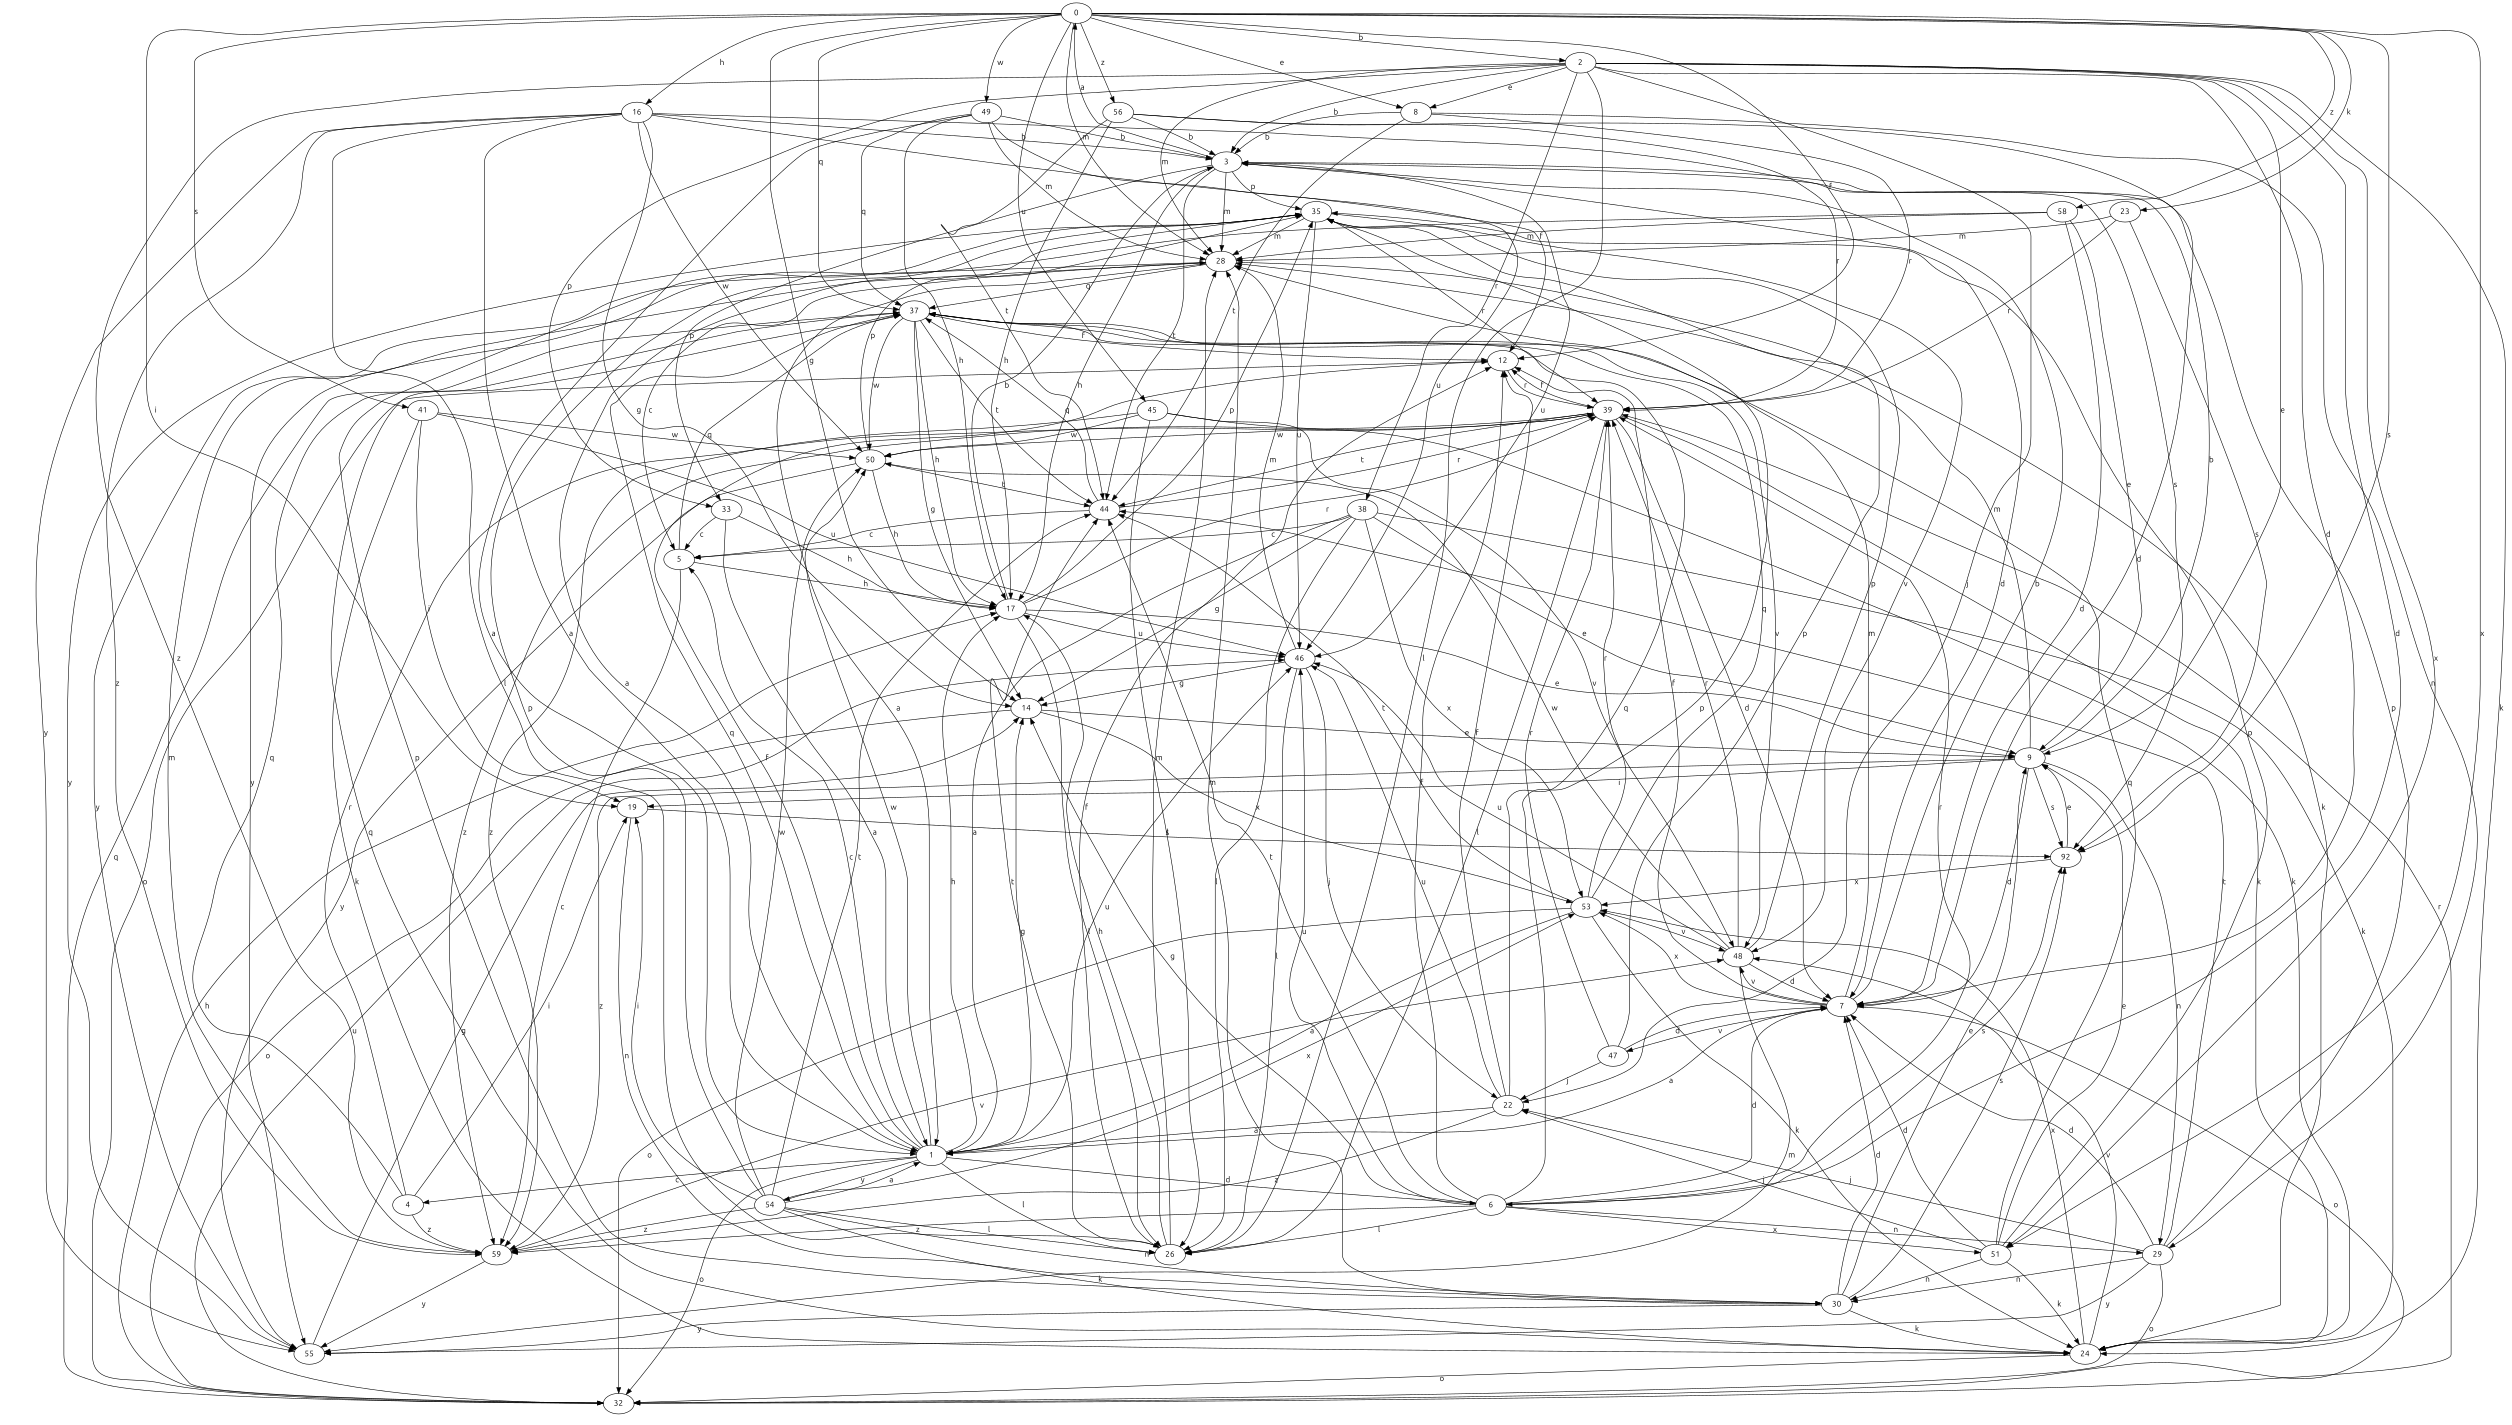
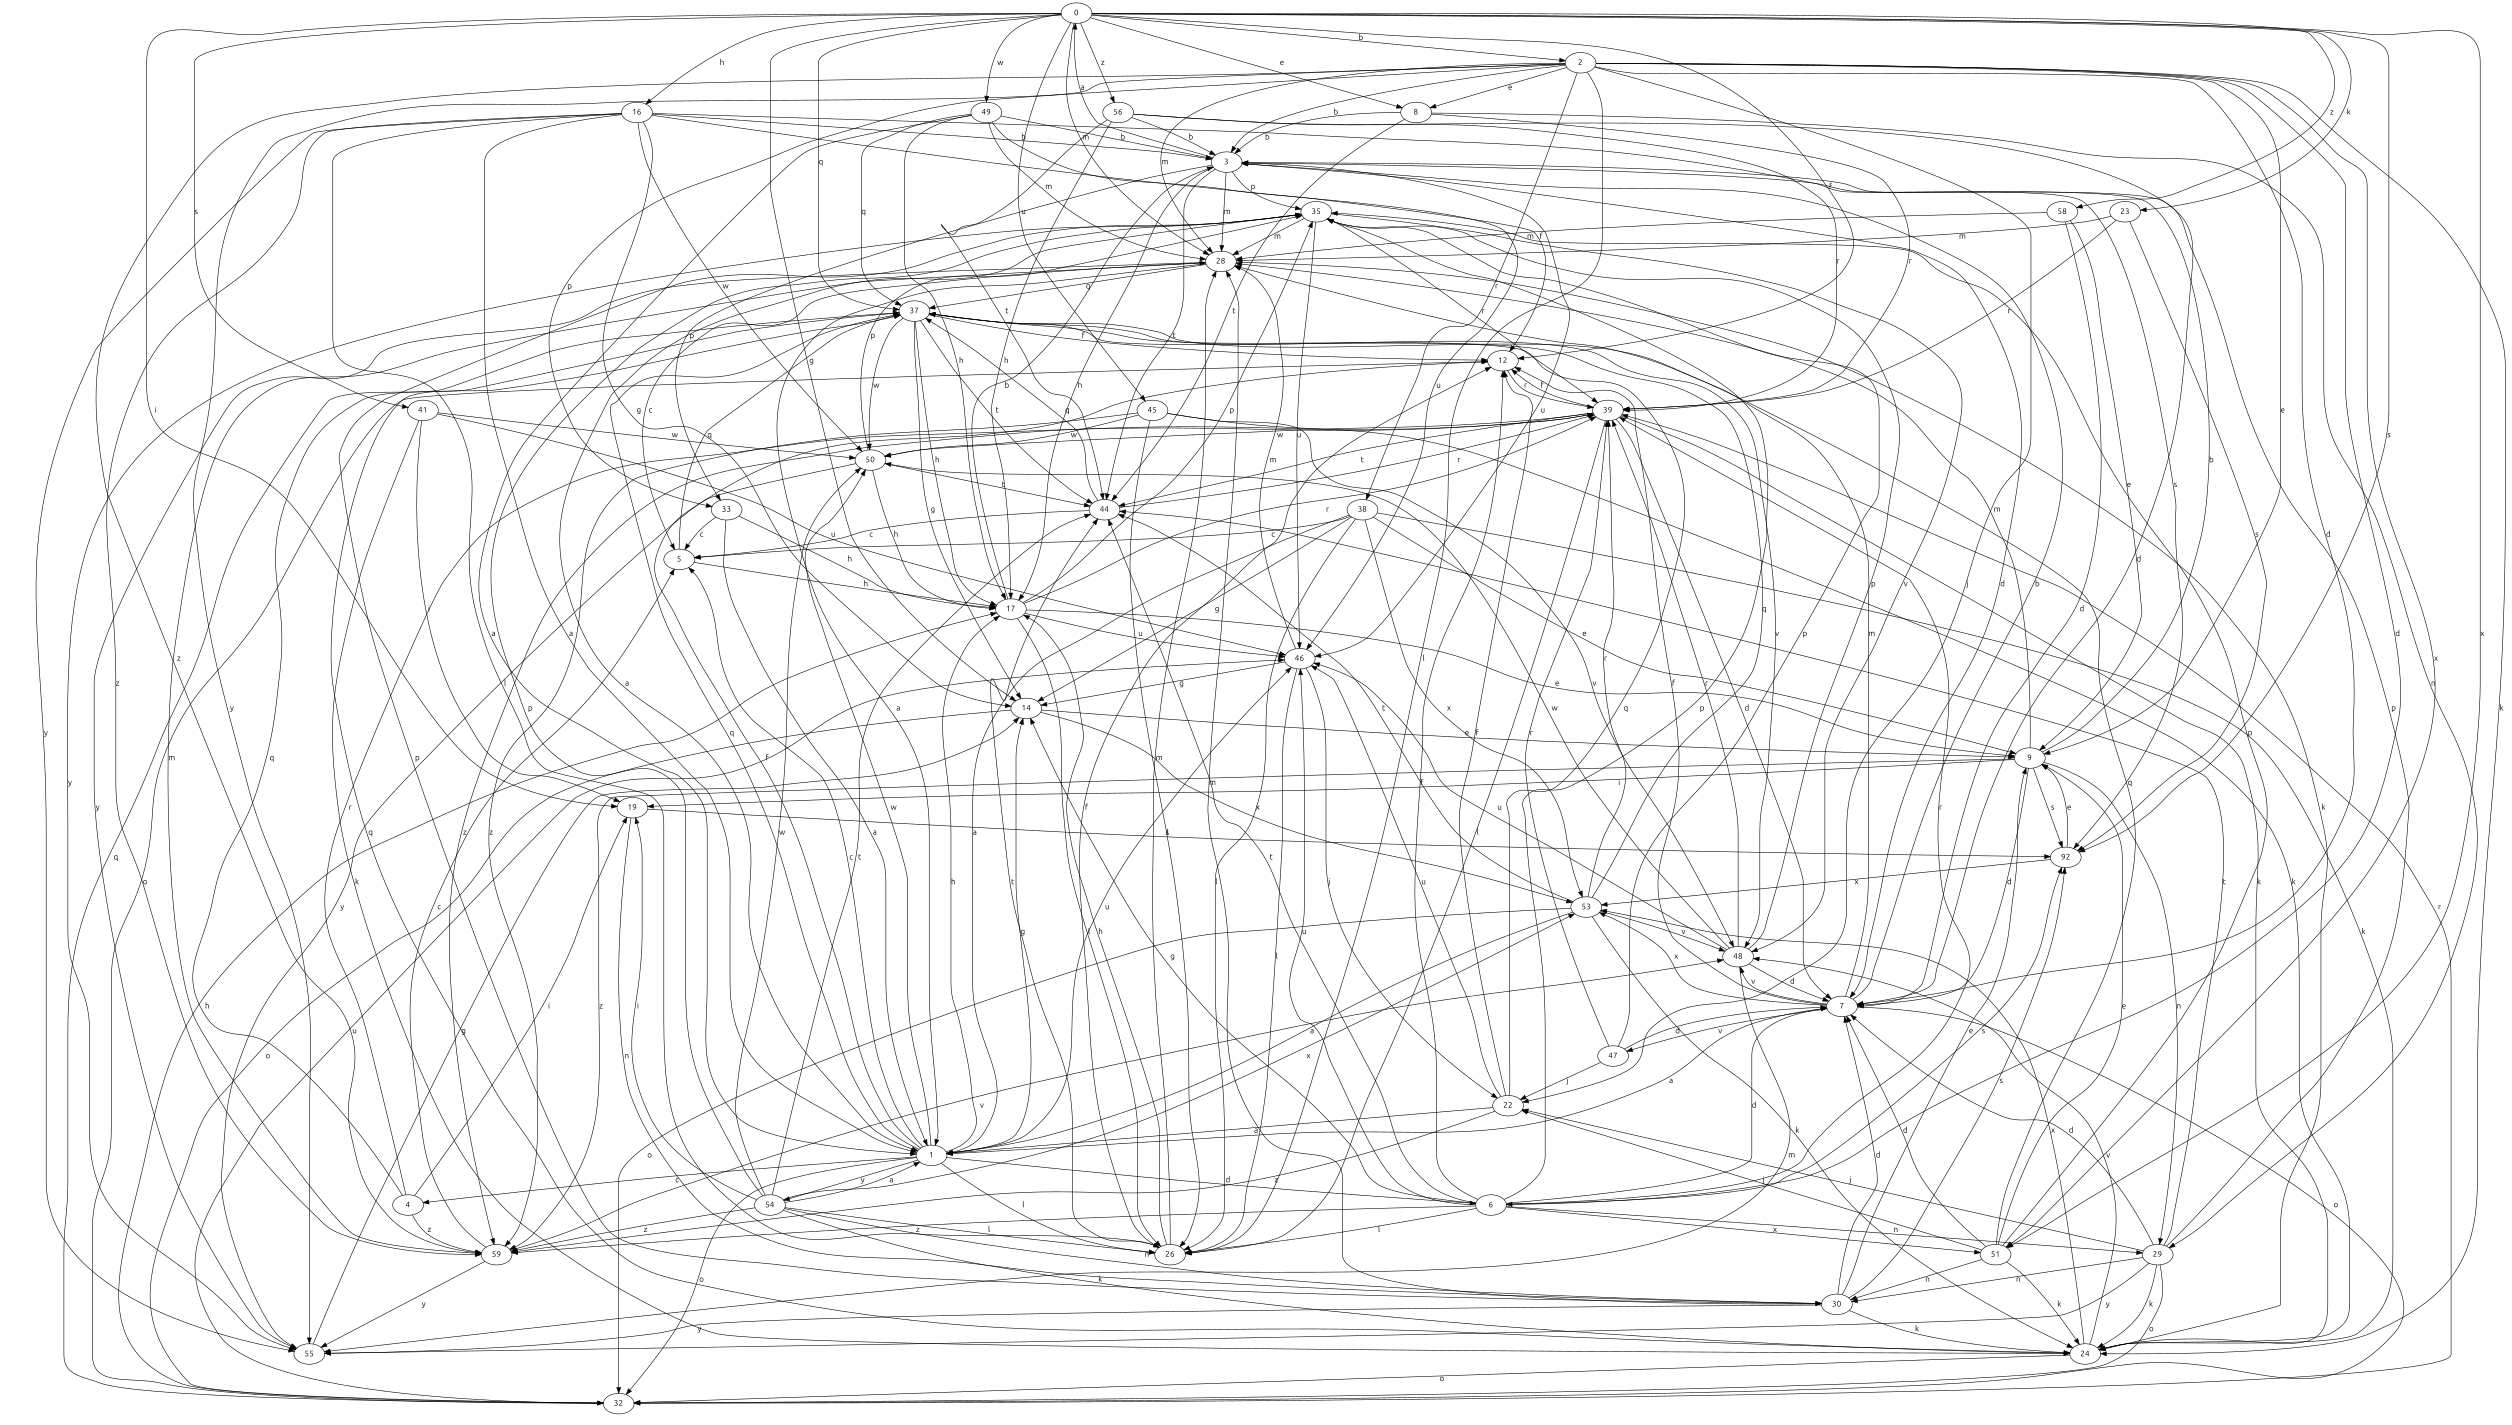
(690, 289) -> (309, 131)
(560, 895) -> (443, 885)
none -> (2141, 1313)
